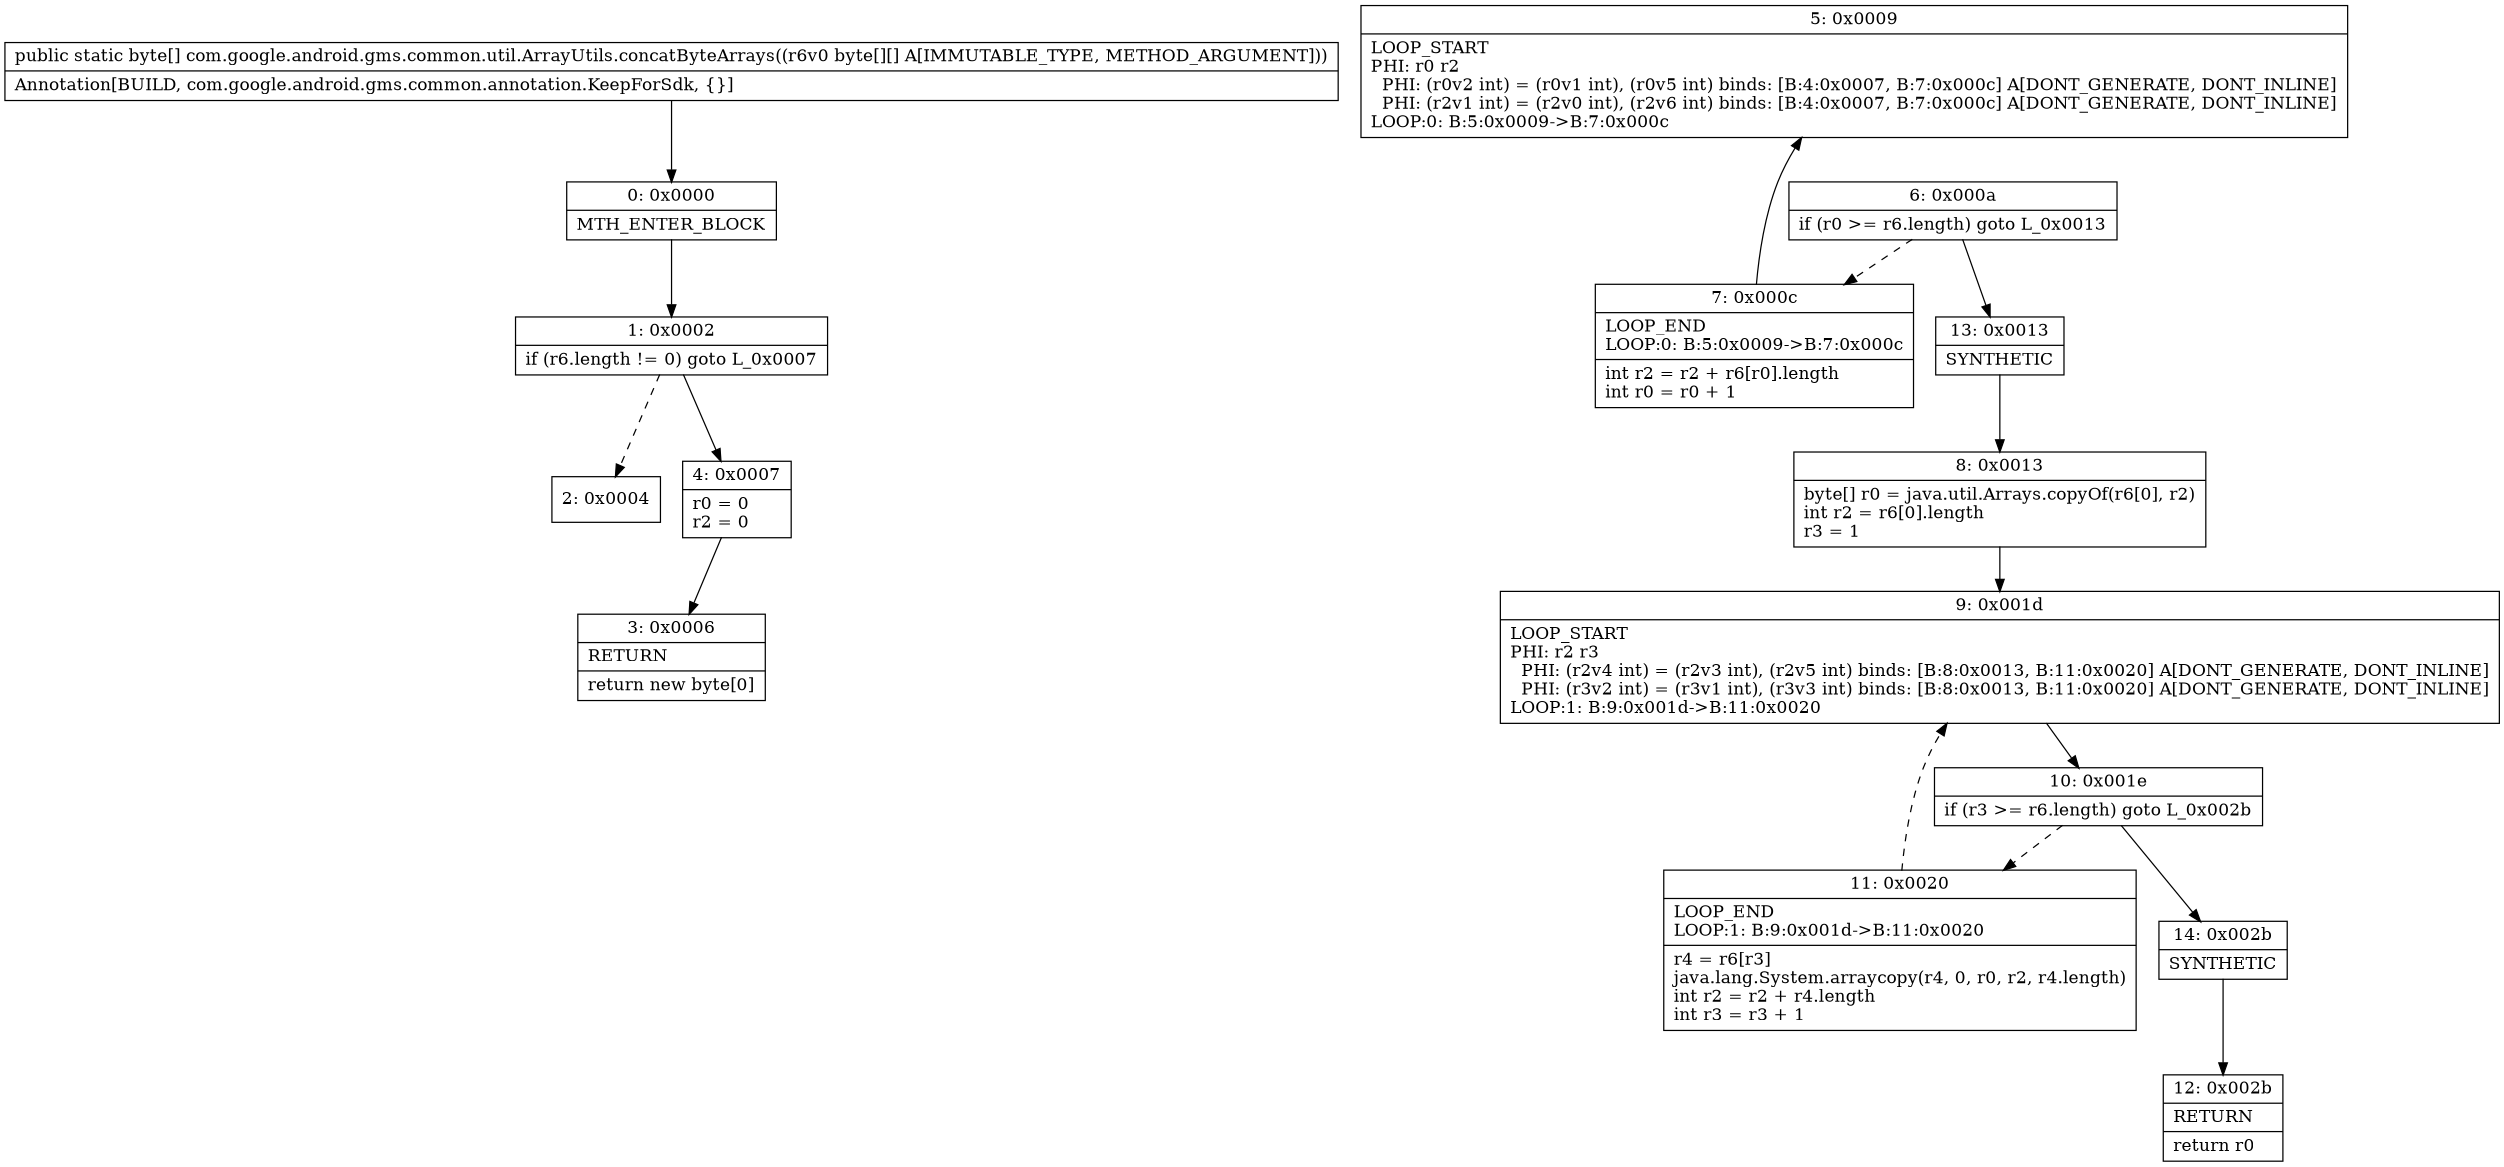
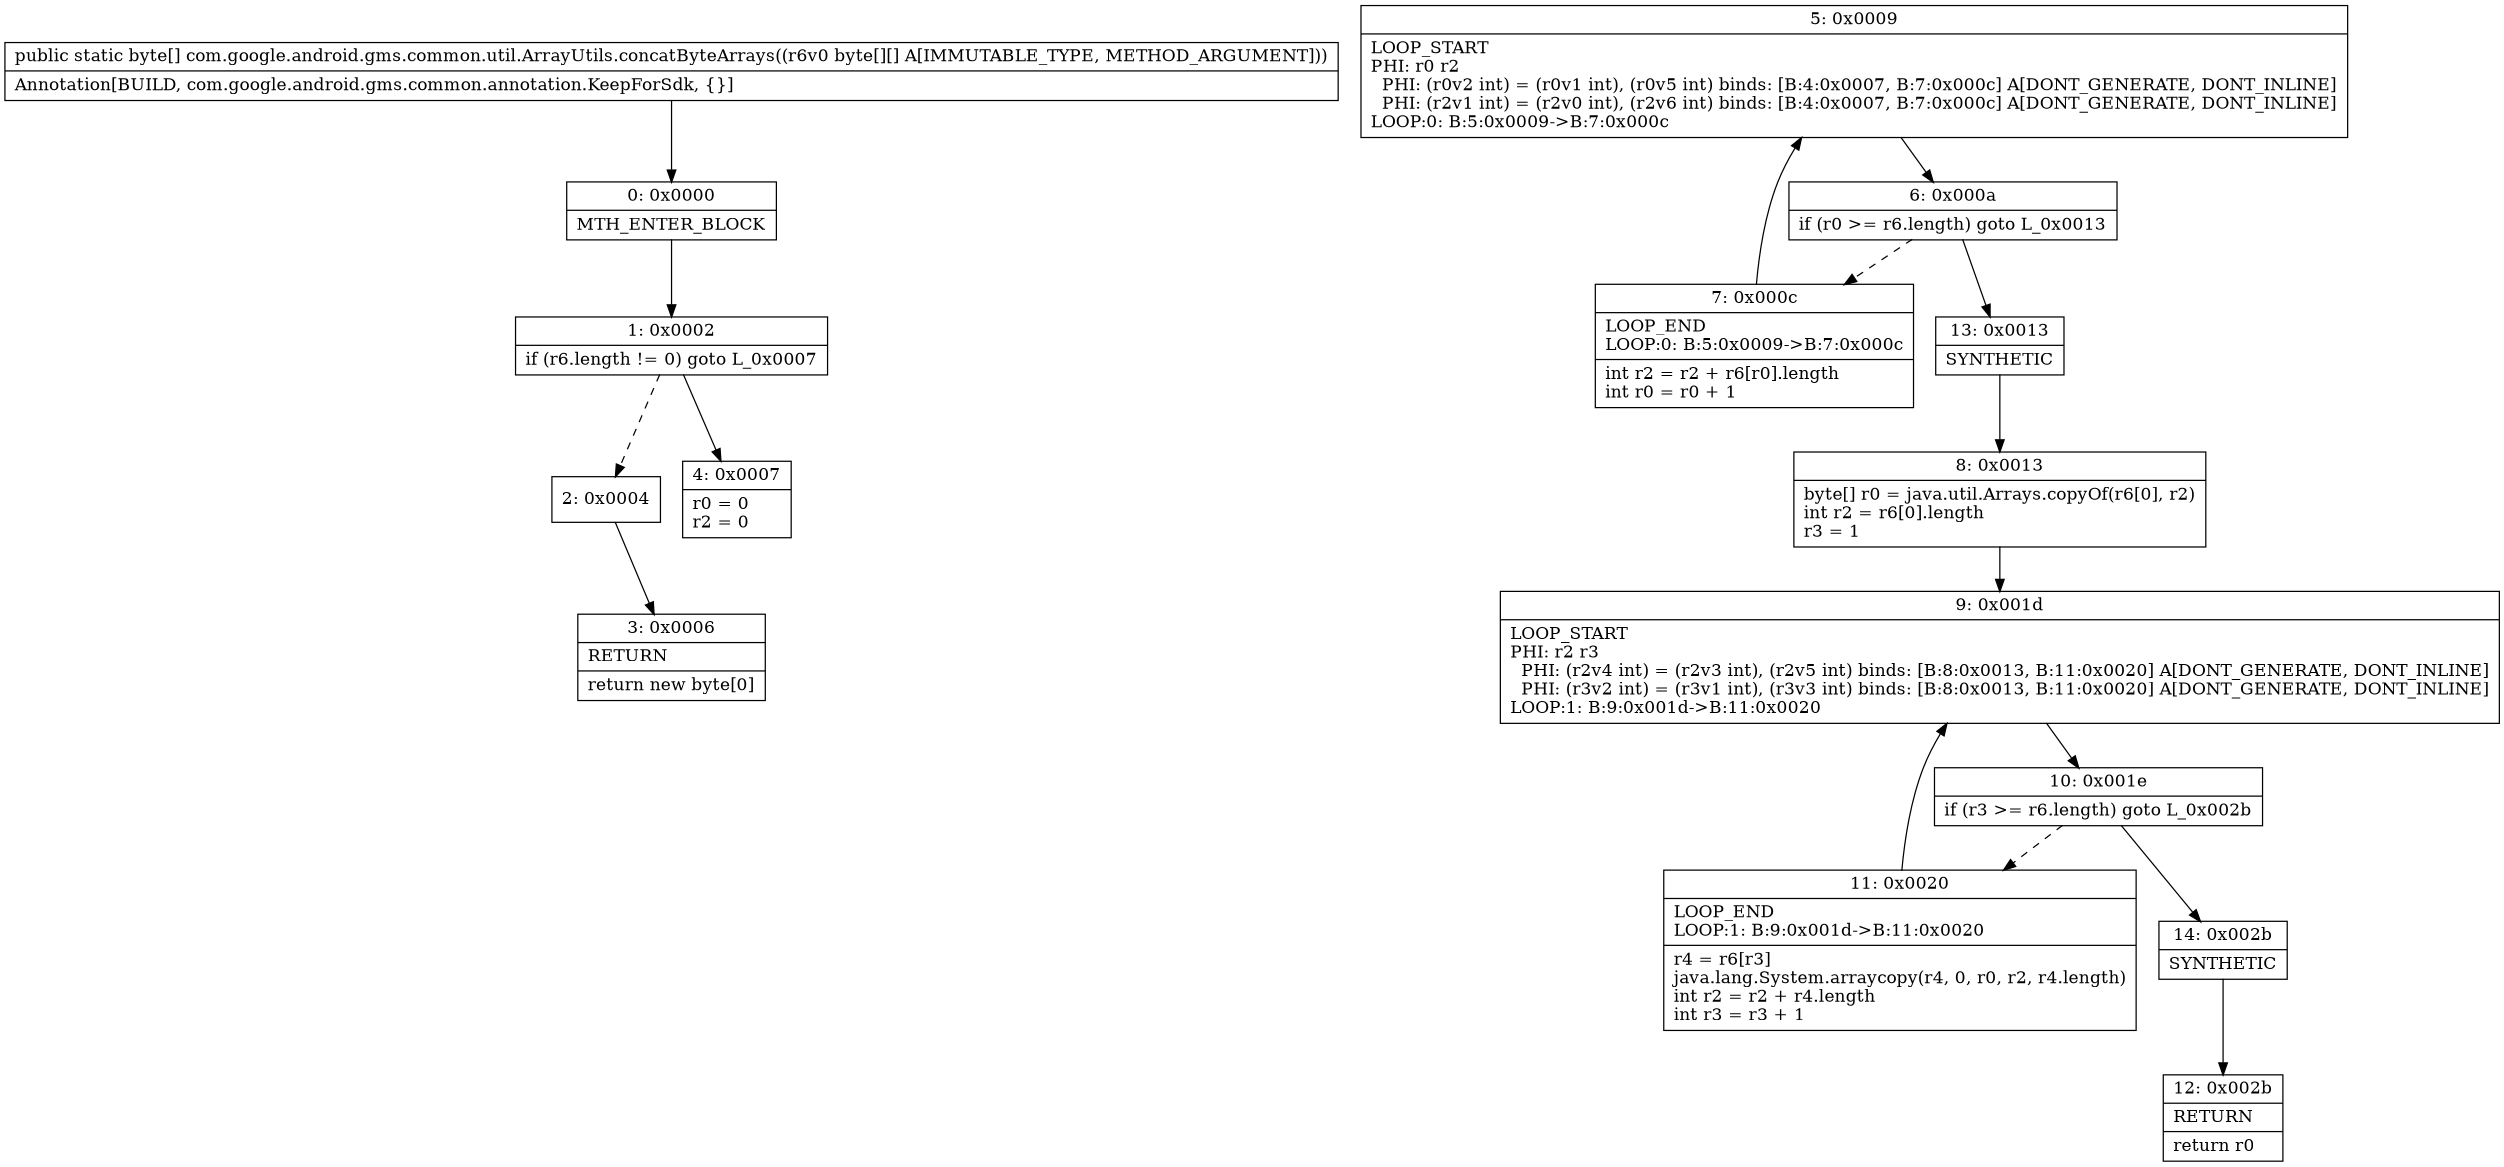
none -> (1913, 155)
(708, 570) -> (632, 563)
(1913, 800) -> (1913, 800)
